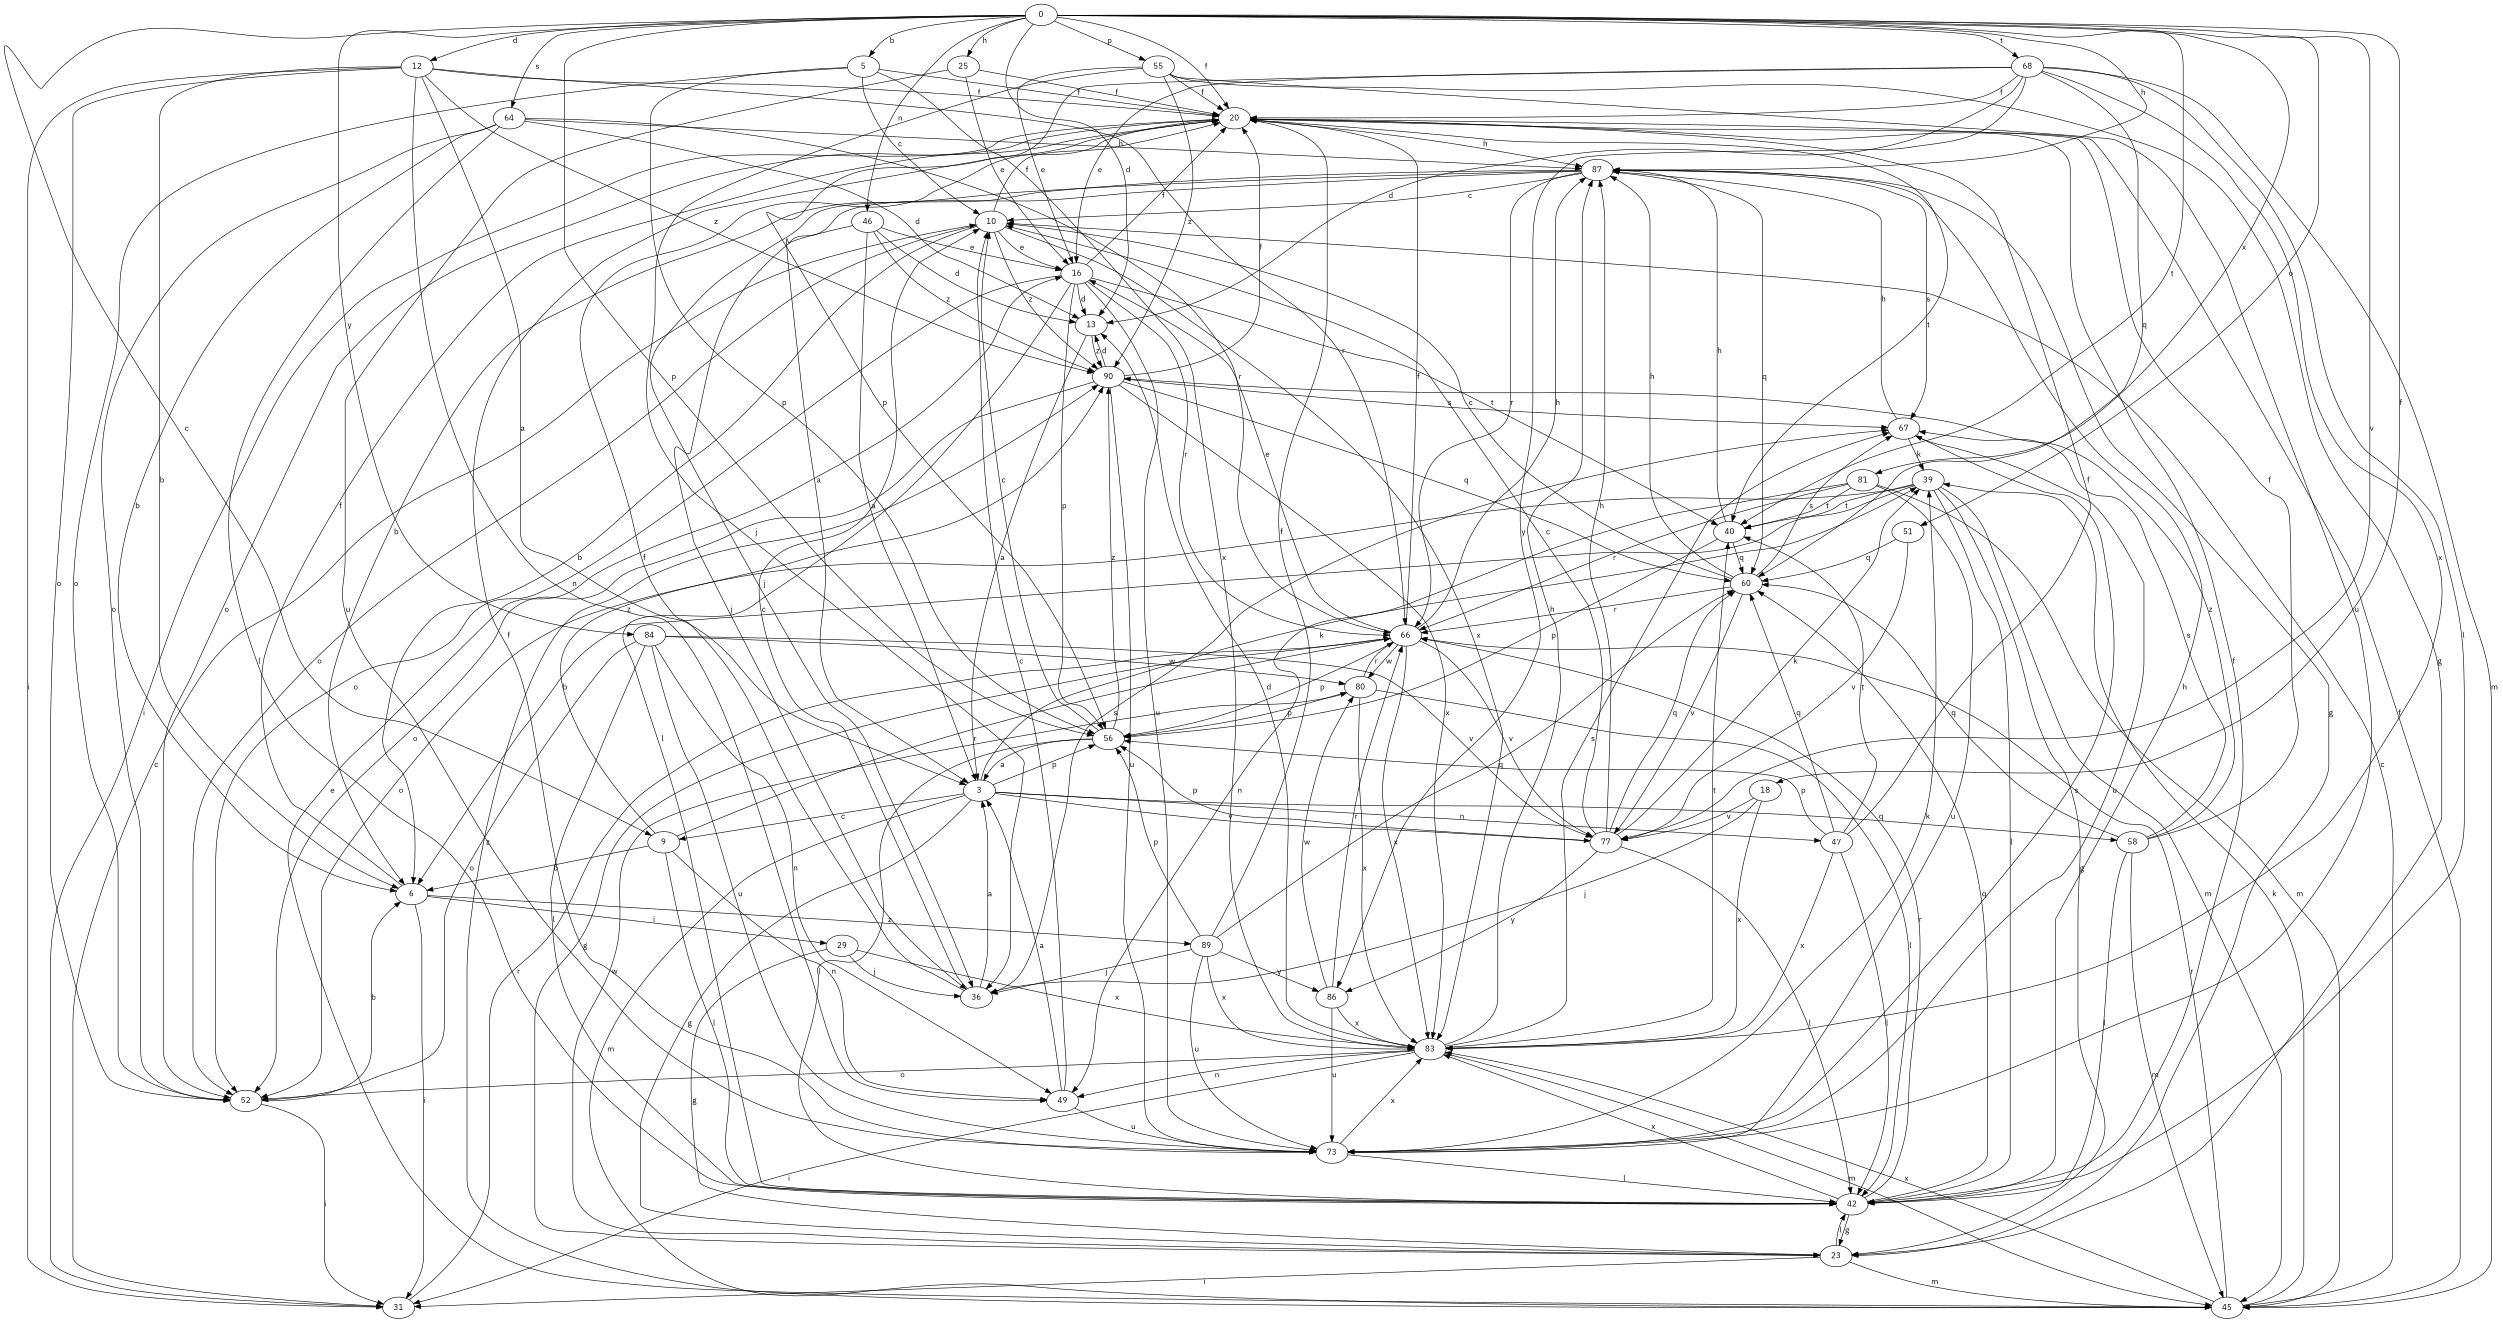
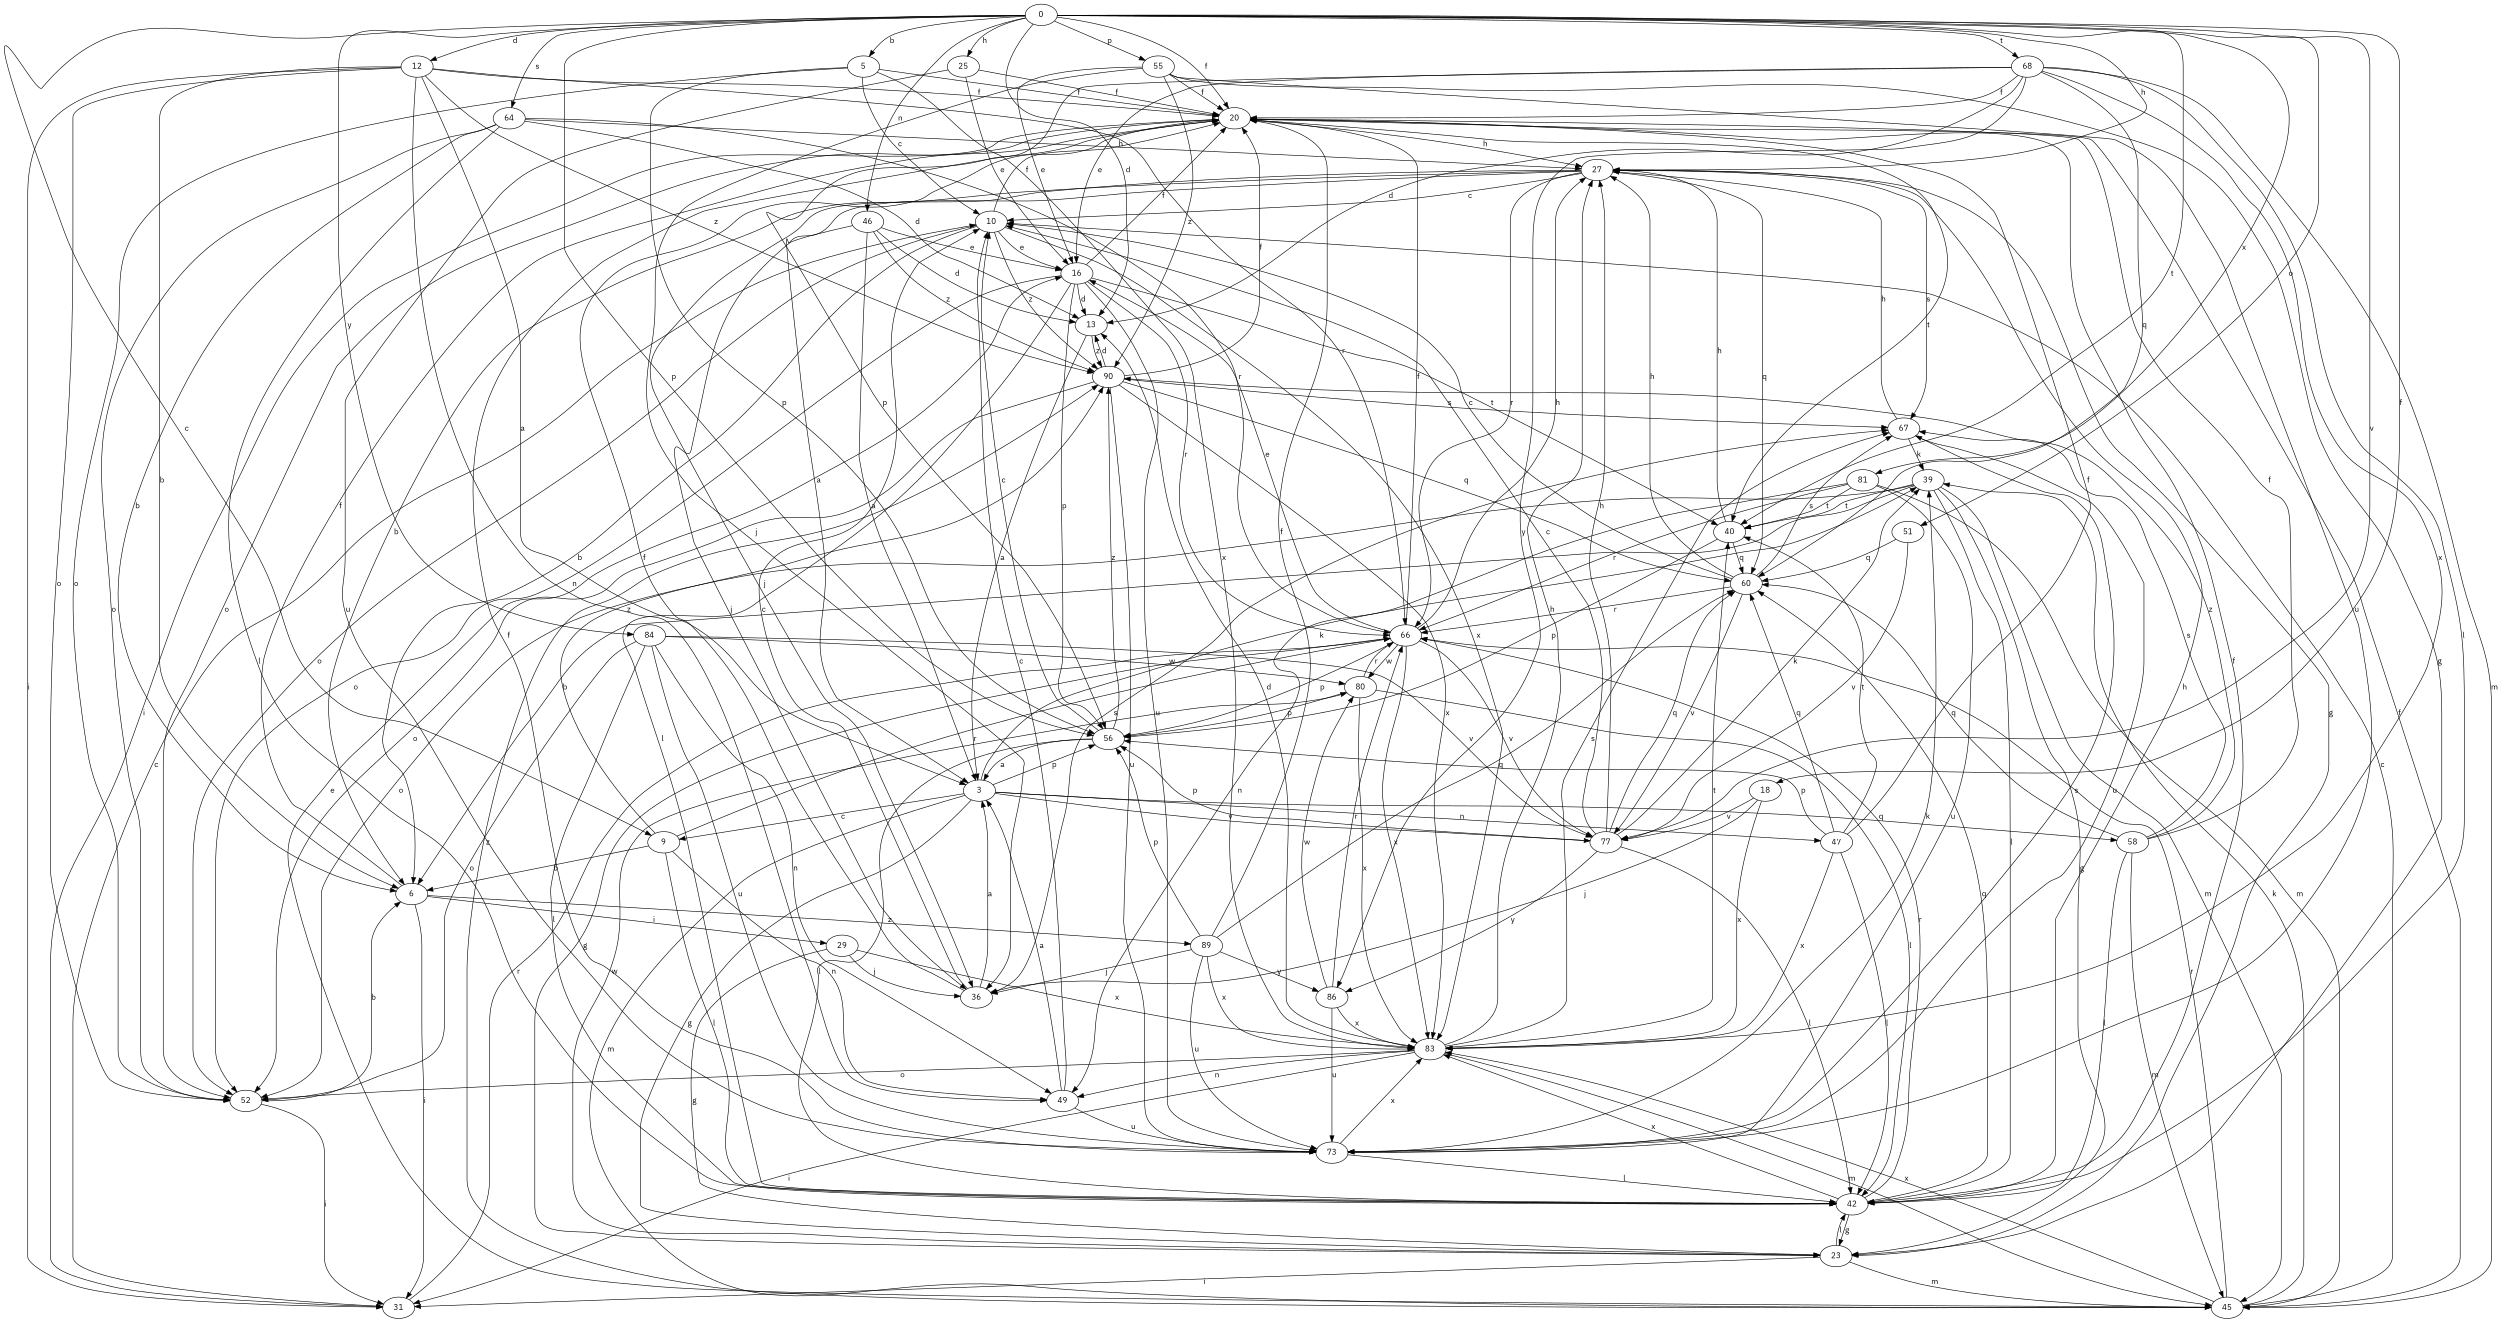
(1597, 170) -> (1597, 170)
